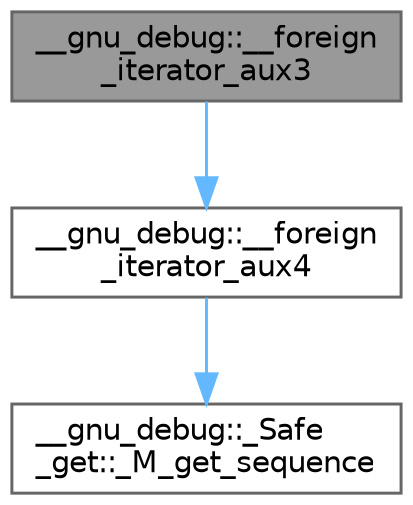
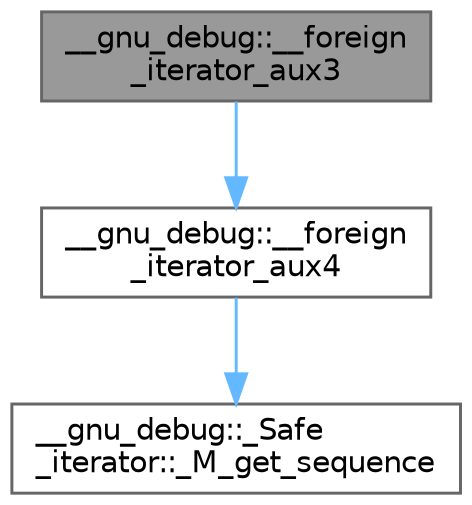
(206, 449) -> (236, 449)
